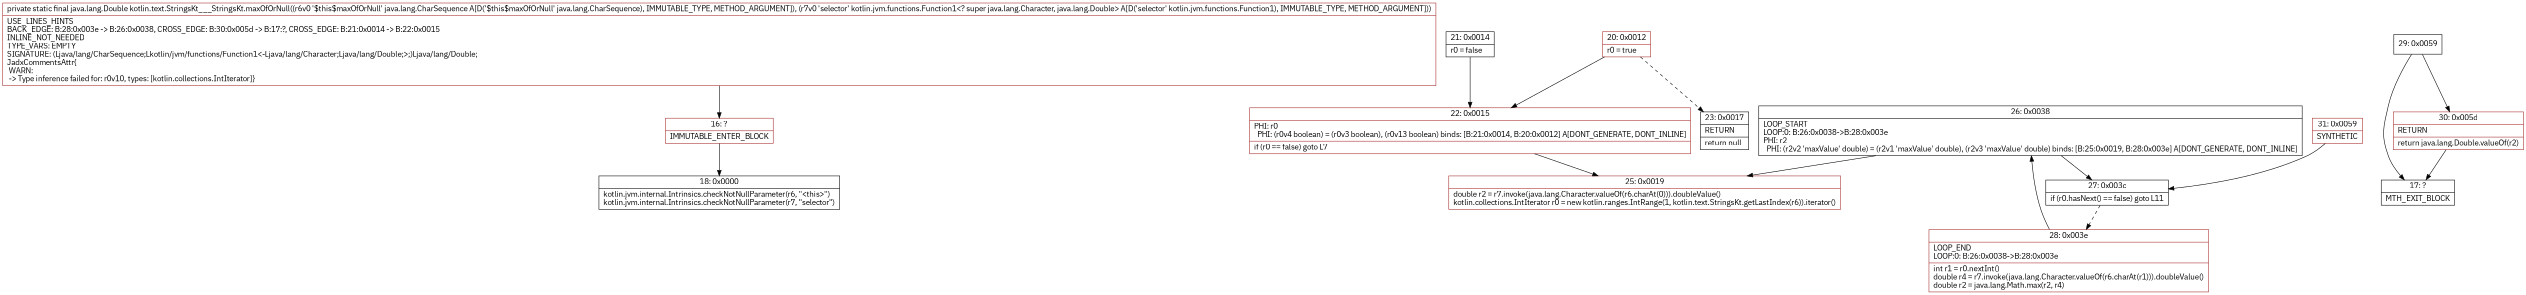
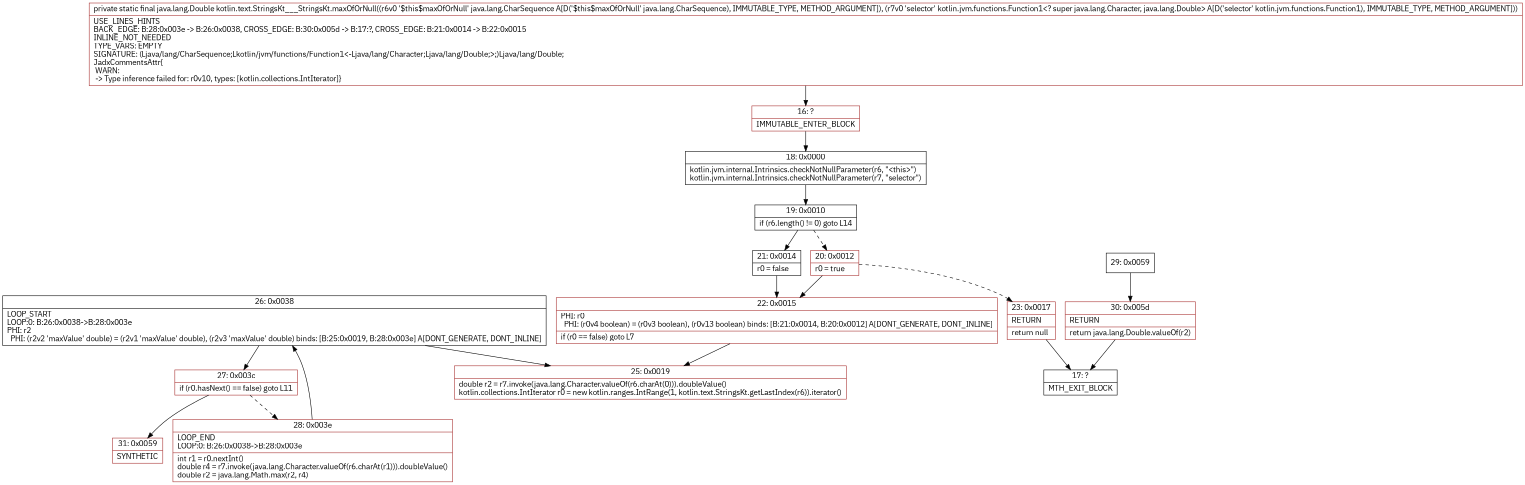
(2386, 114) -> (1057, 353)
(1725, 131) -> (1031, 321)
(2253, 175) -> (178, 412)
(2107, 193) -> (236, 383)
none -> (806, 218)
